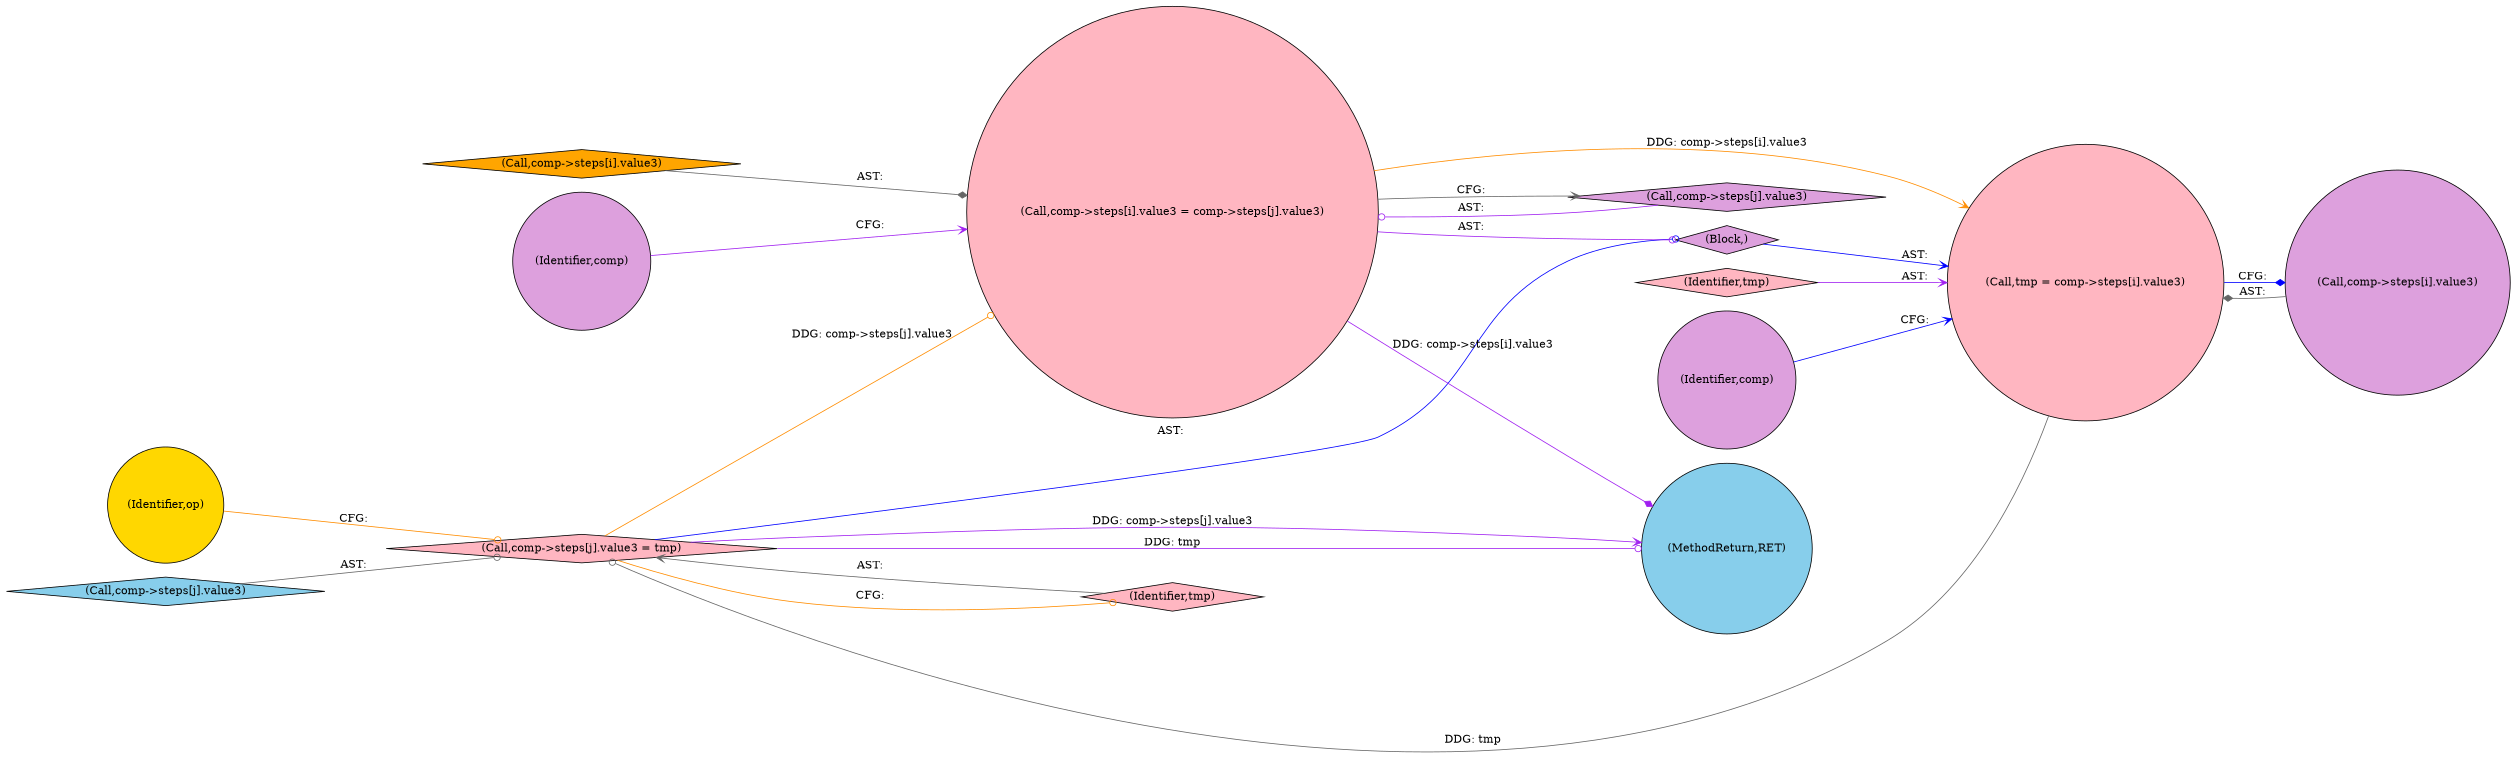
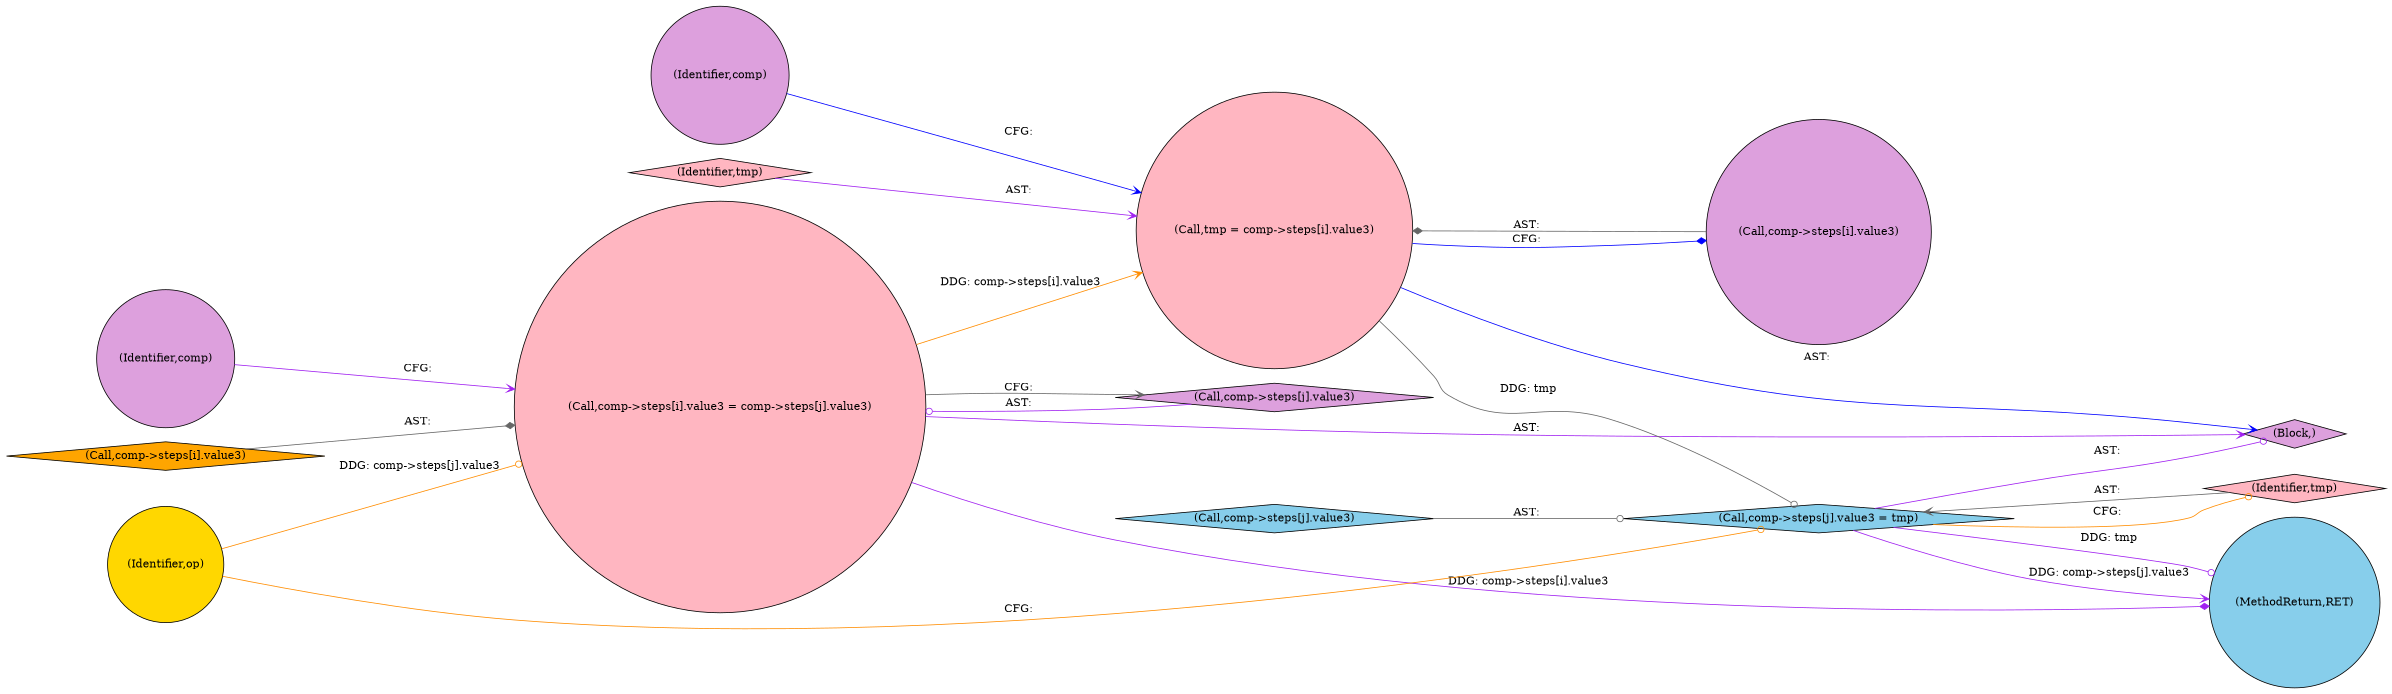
(1523, 238) -> (1581, 436)
(1852, 255) -> (1818, 398)
(796, 426) -> (369, 507)
(1201, 468) -> (2068, 475)
(582, 549) -> (1819, 519)
